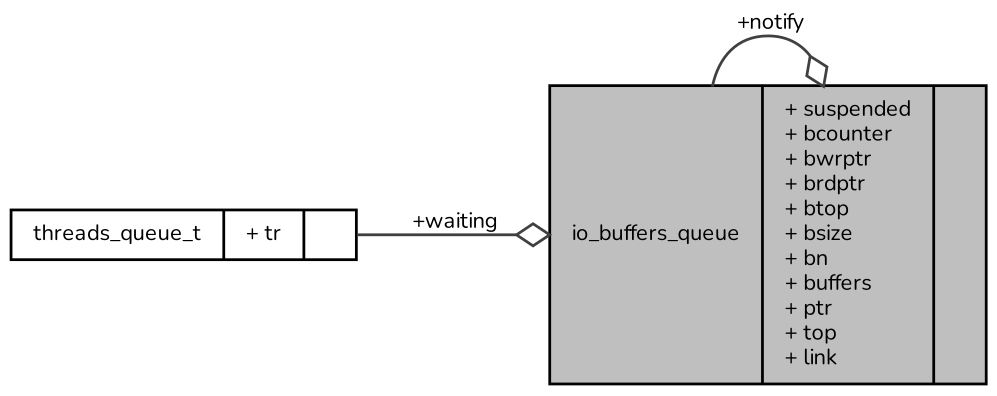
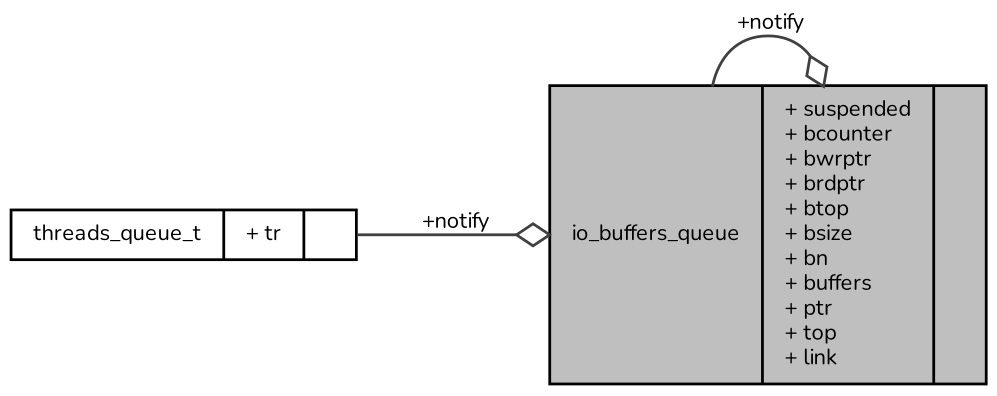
(453, 222) -> (453, 222)
